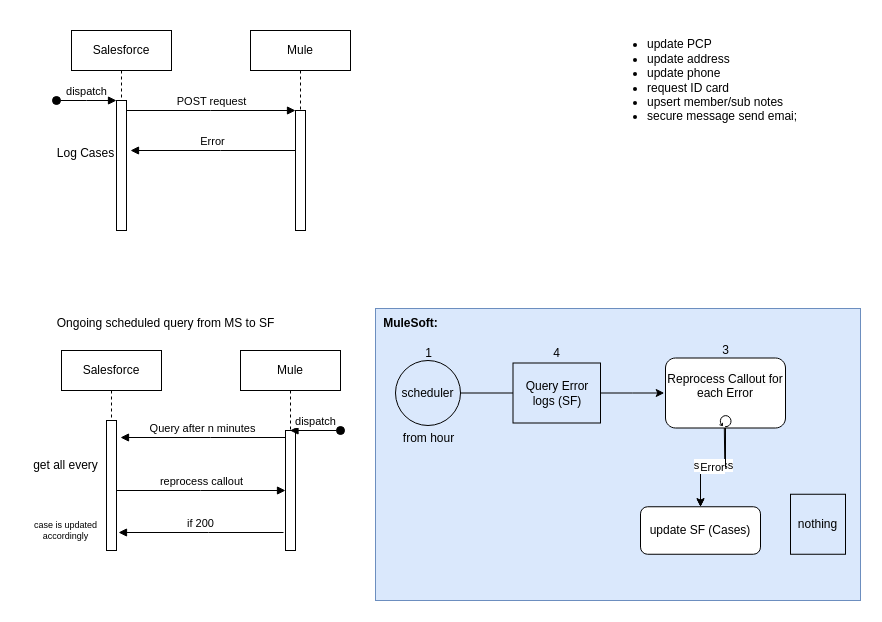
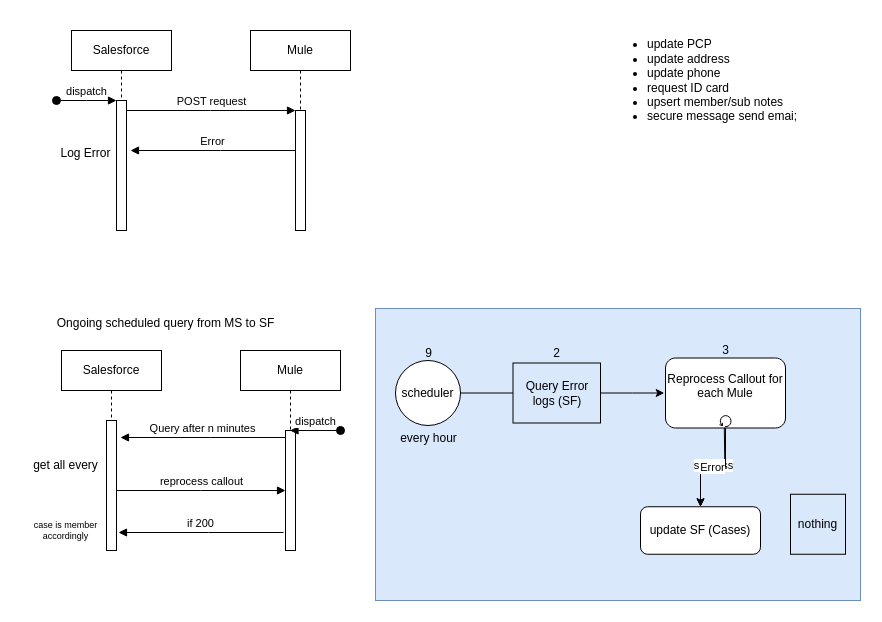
(86, 154) -> (86, 154)
(411, 324) -> none
(429, 354) -> (429, 354)
(557, 354) -> (557, 354)
(428, 393) -> (428, 393)
(726, 394) -> (726, 394)
(429, 439) -> (429, 439)
(66, 531) -> (66, 531)
